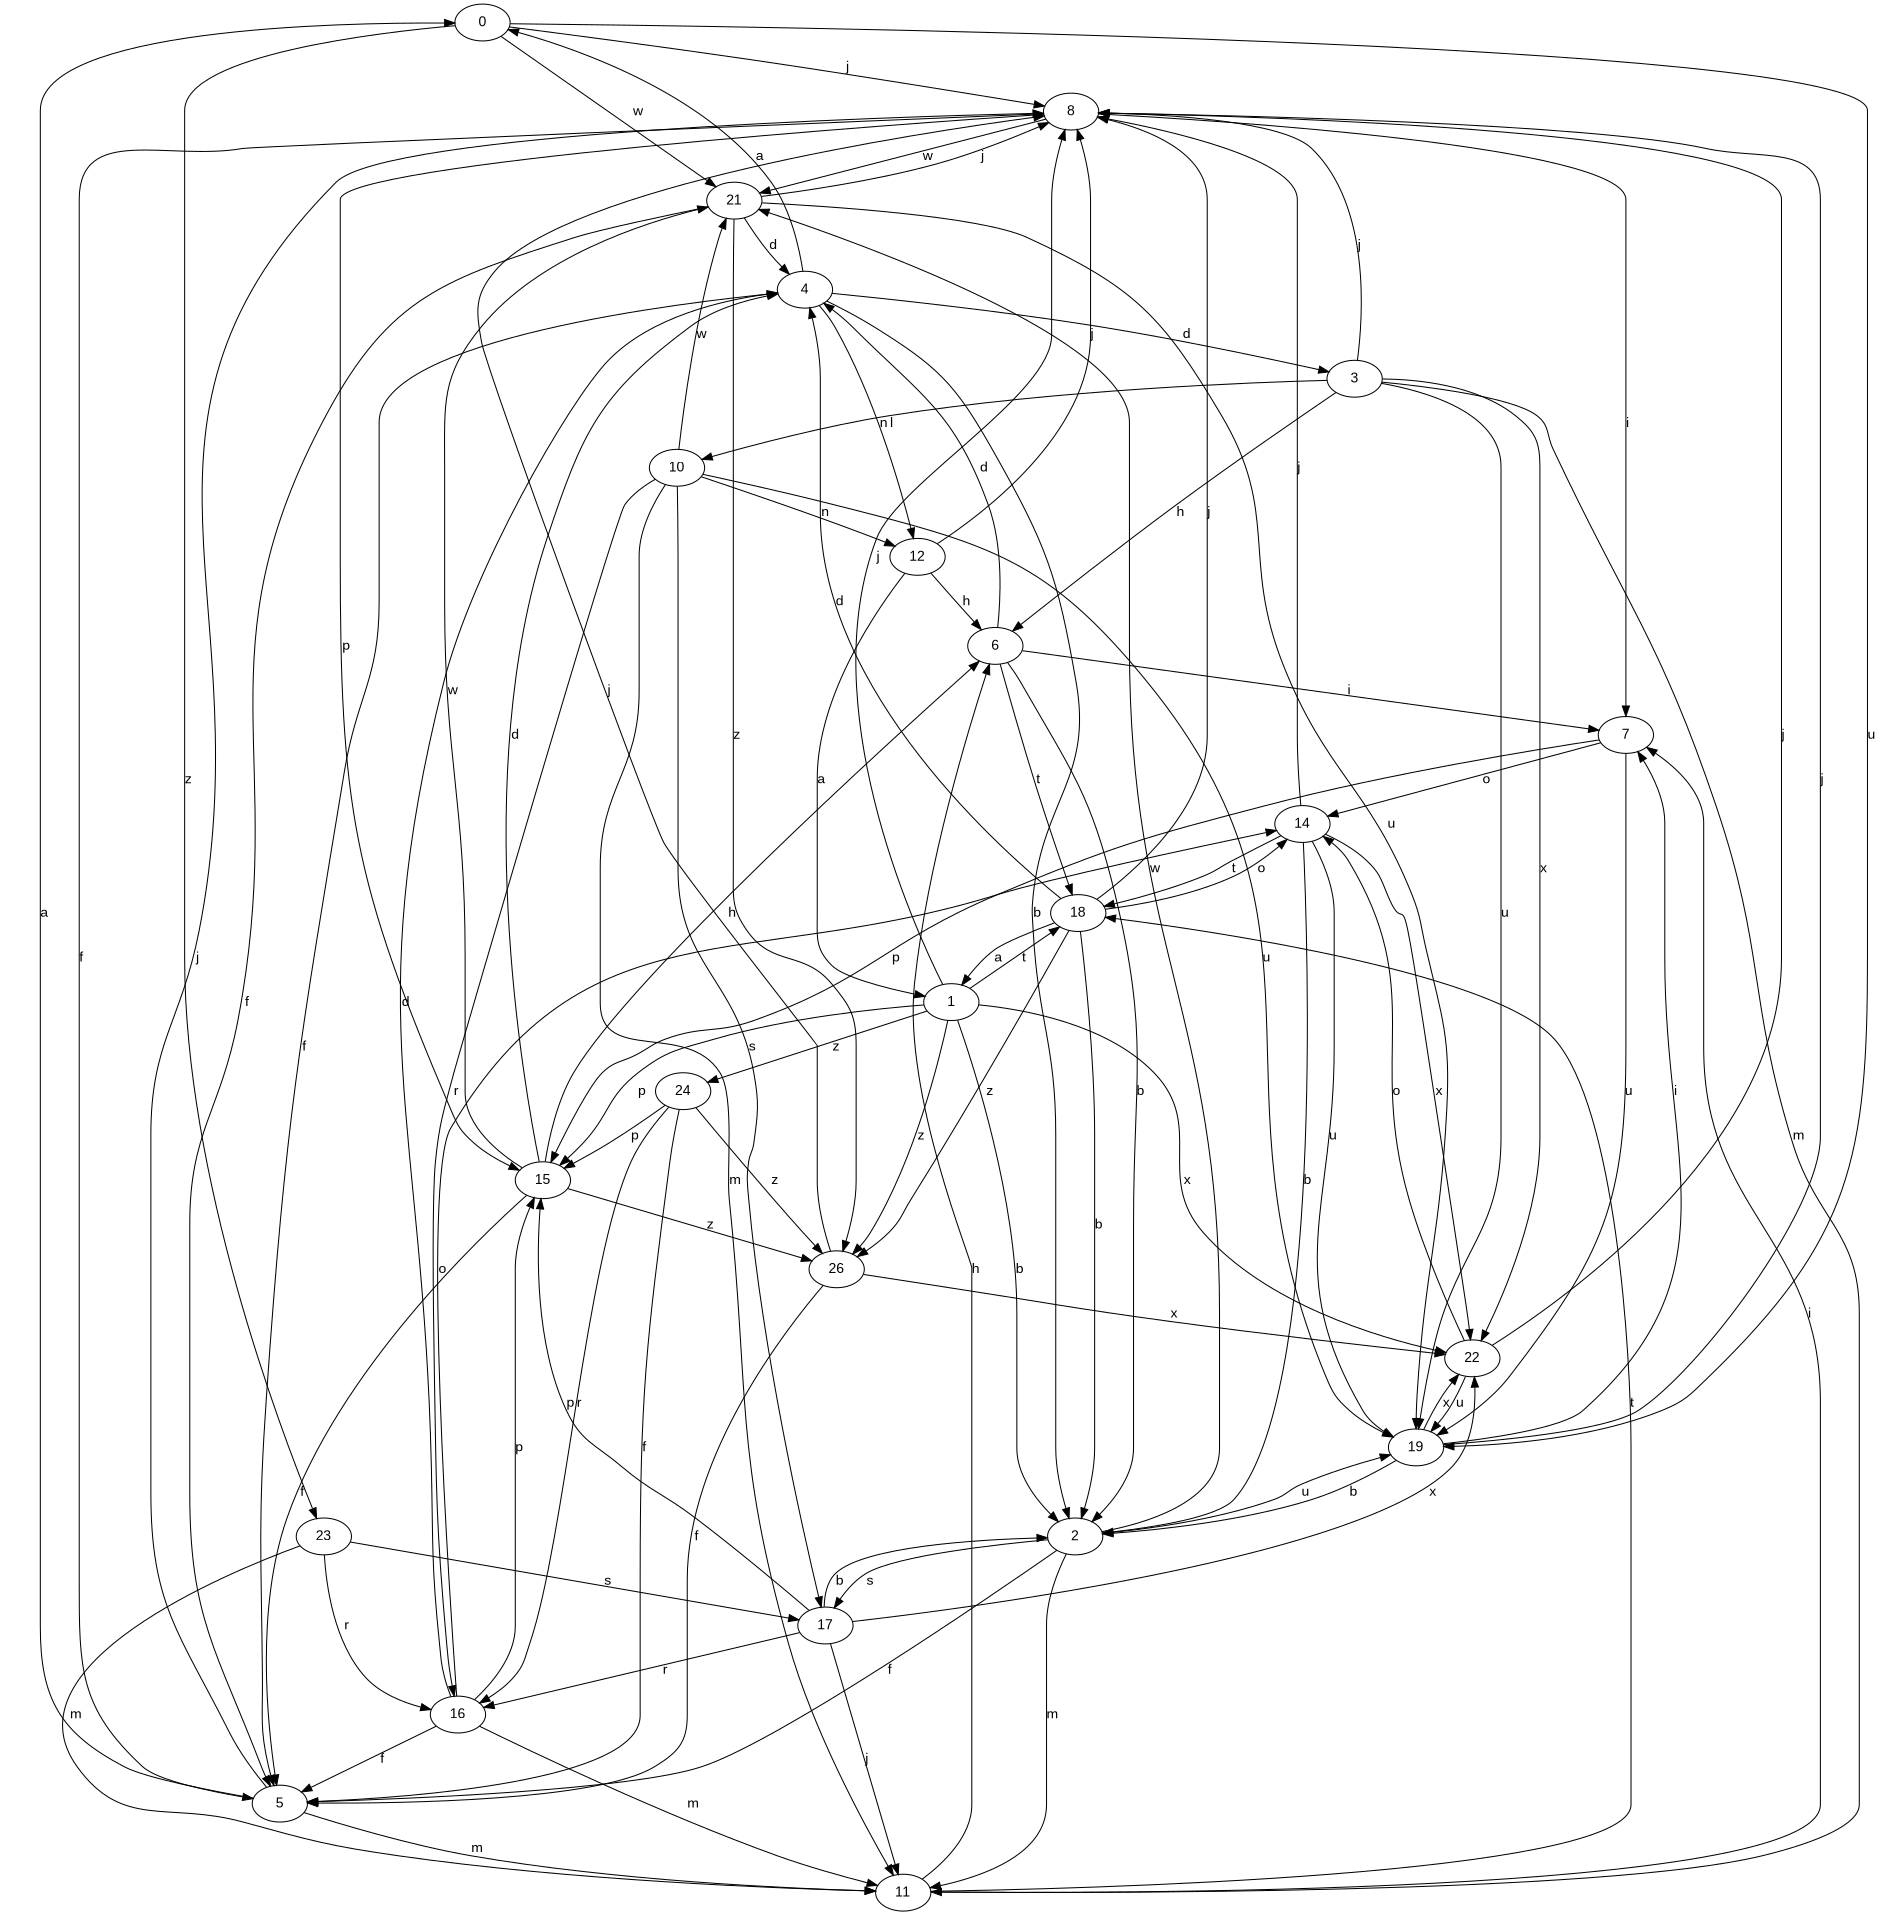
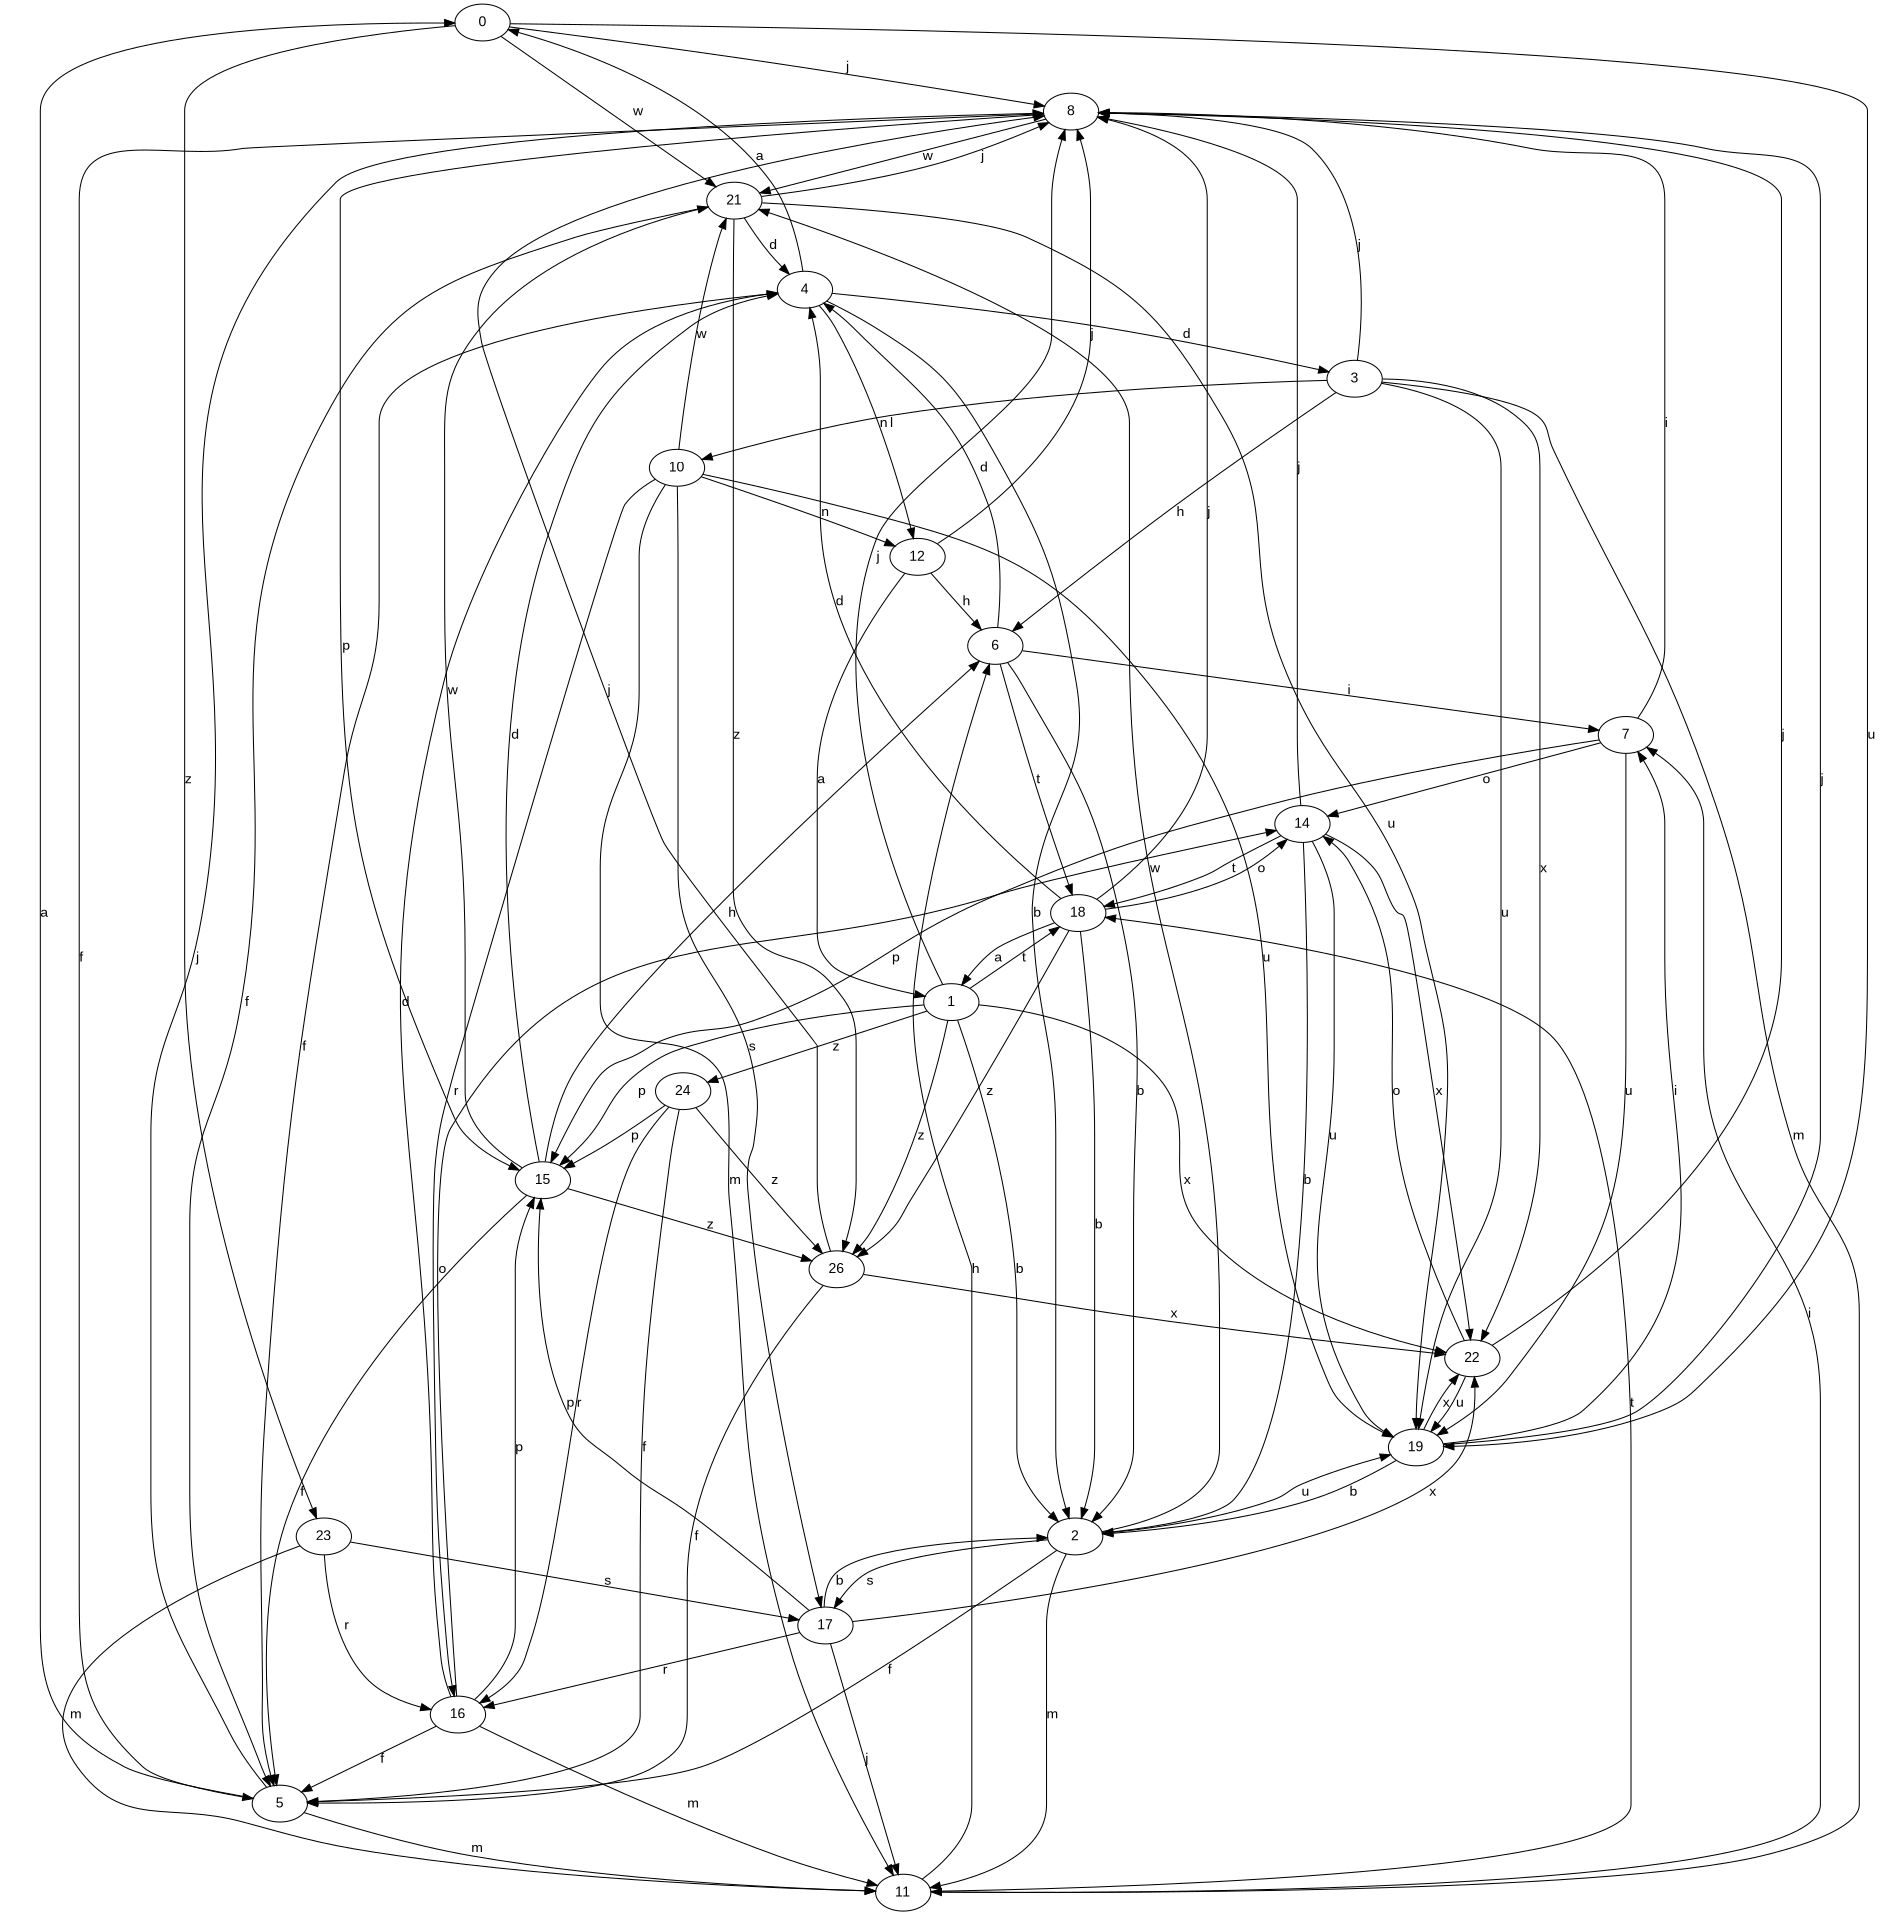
(1614, 187) -> (1656, 172)
